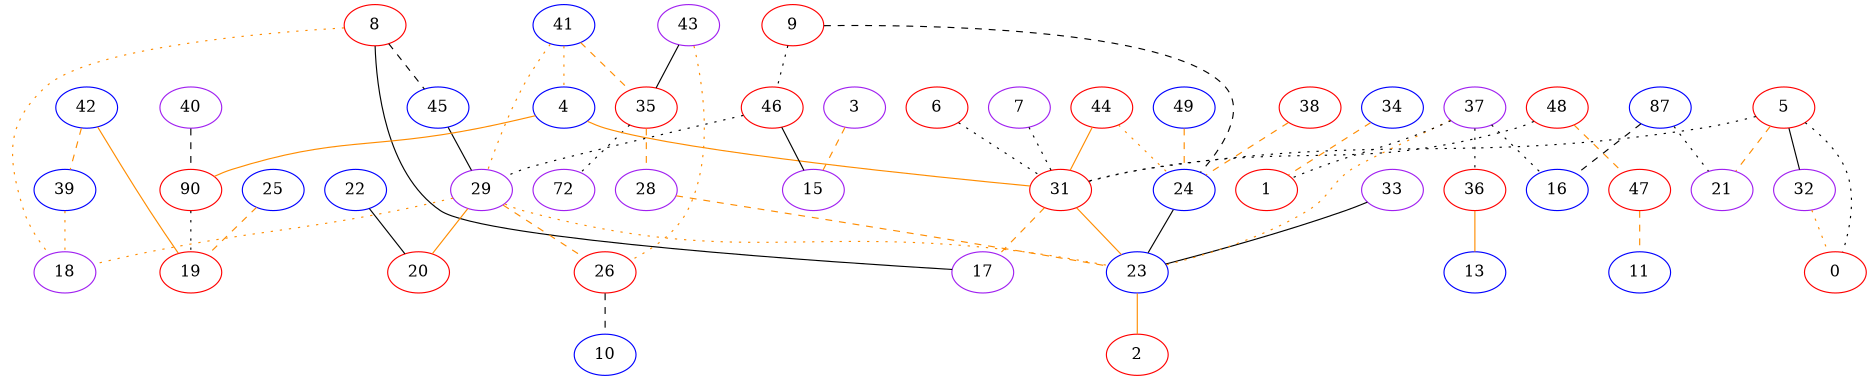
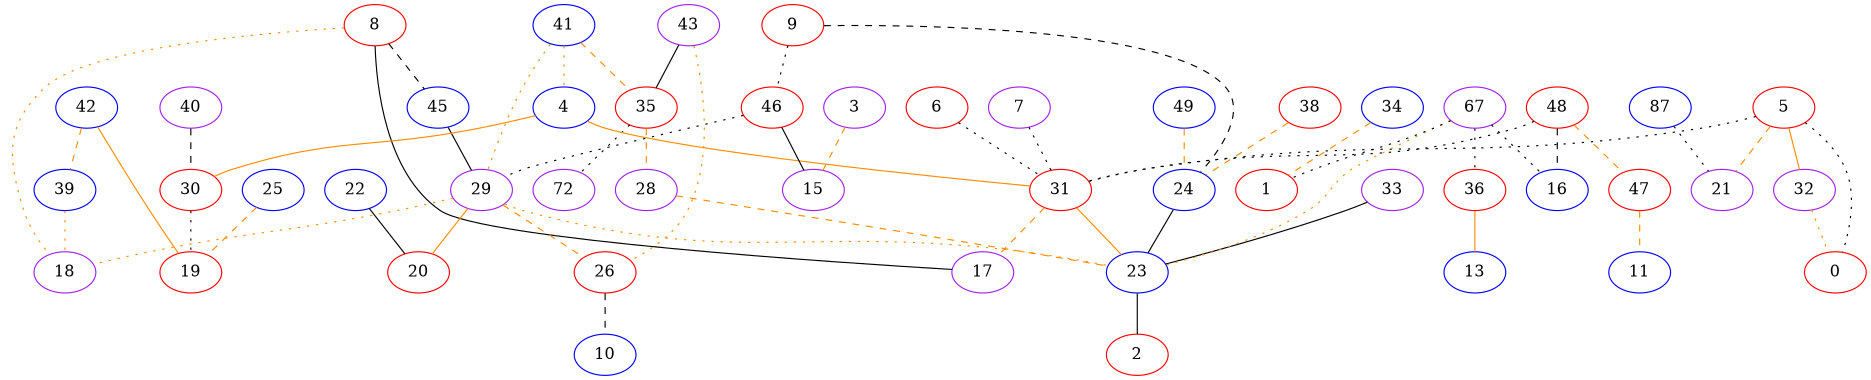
(1102, 108) -> none
(1475, 108) -> (1475, 108)
(1609, 149) -> (1557, 152)
(1794, 149) -> (1794, 149)
(191, 190) -> (191, 190)
(1137, 314) -> (1137, 314)
